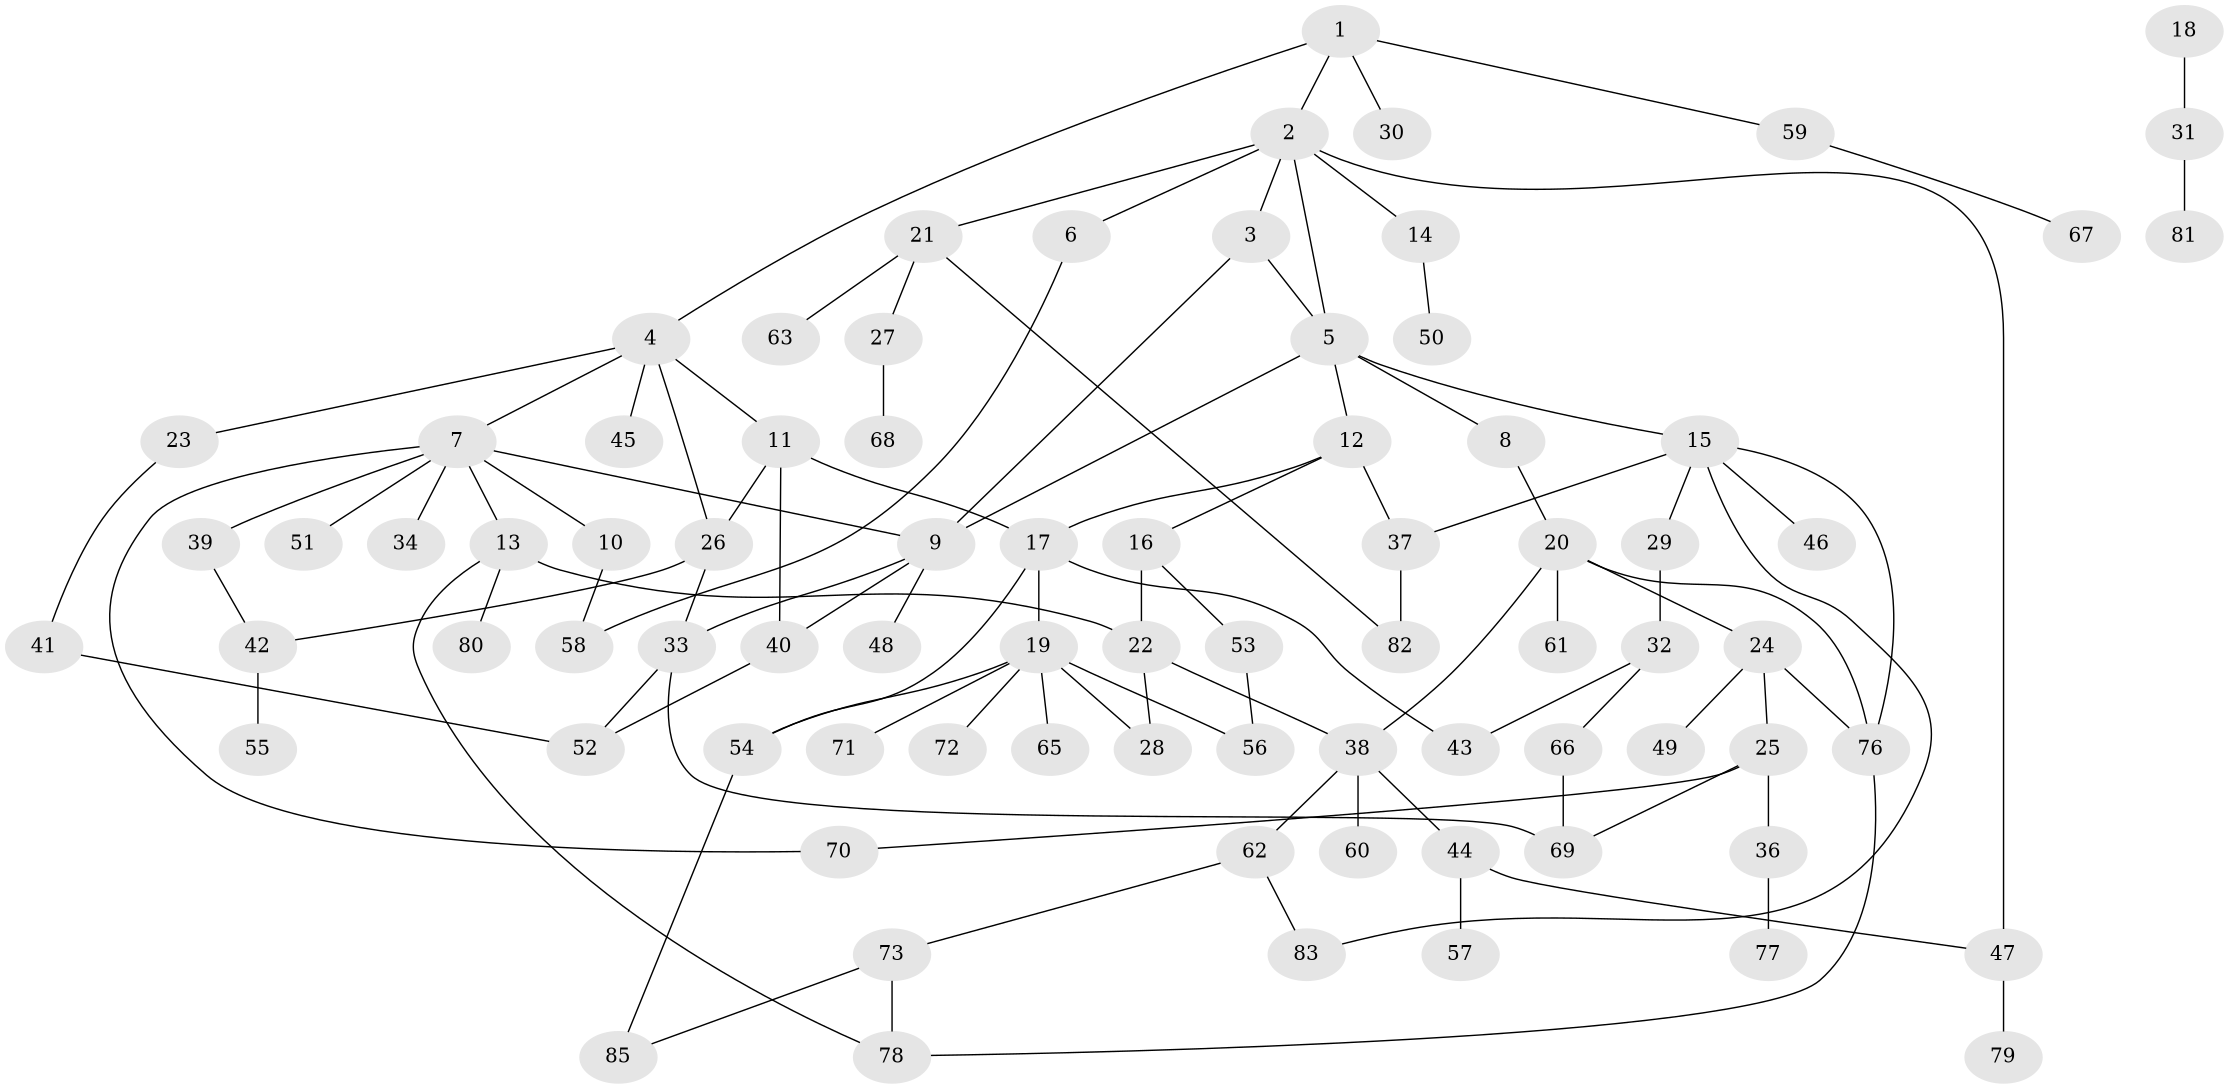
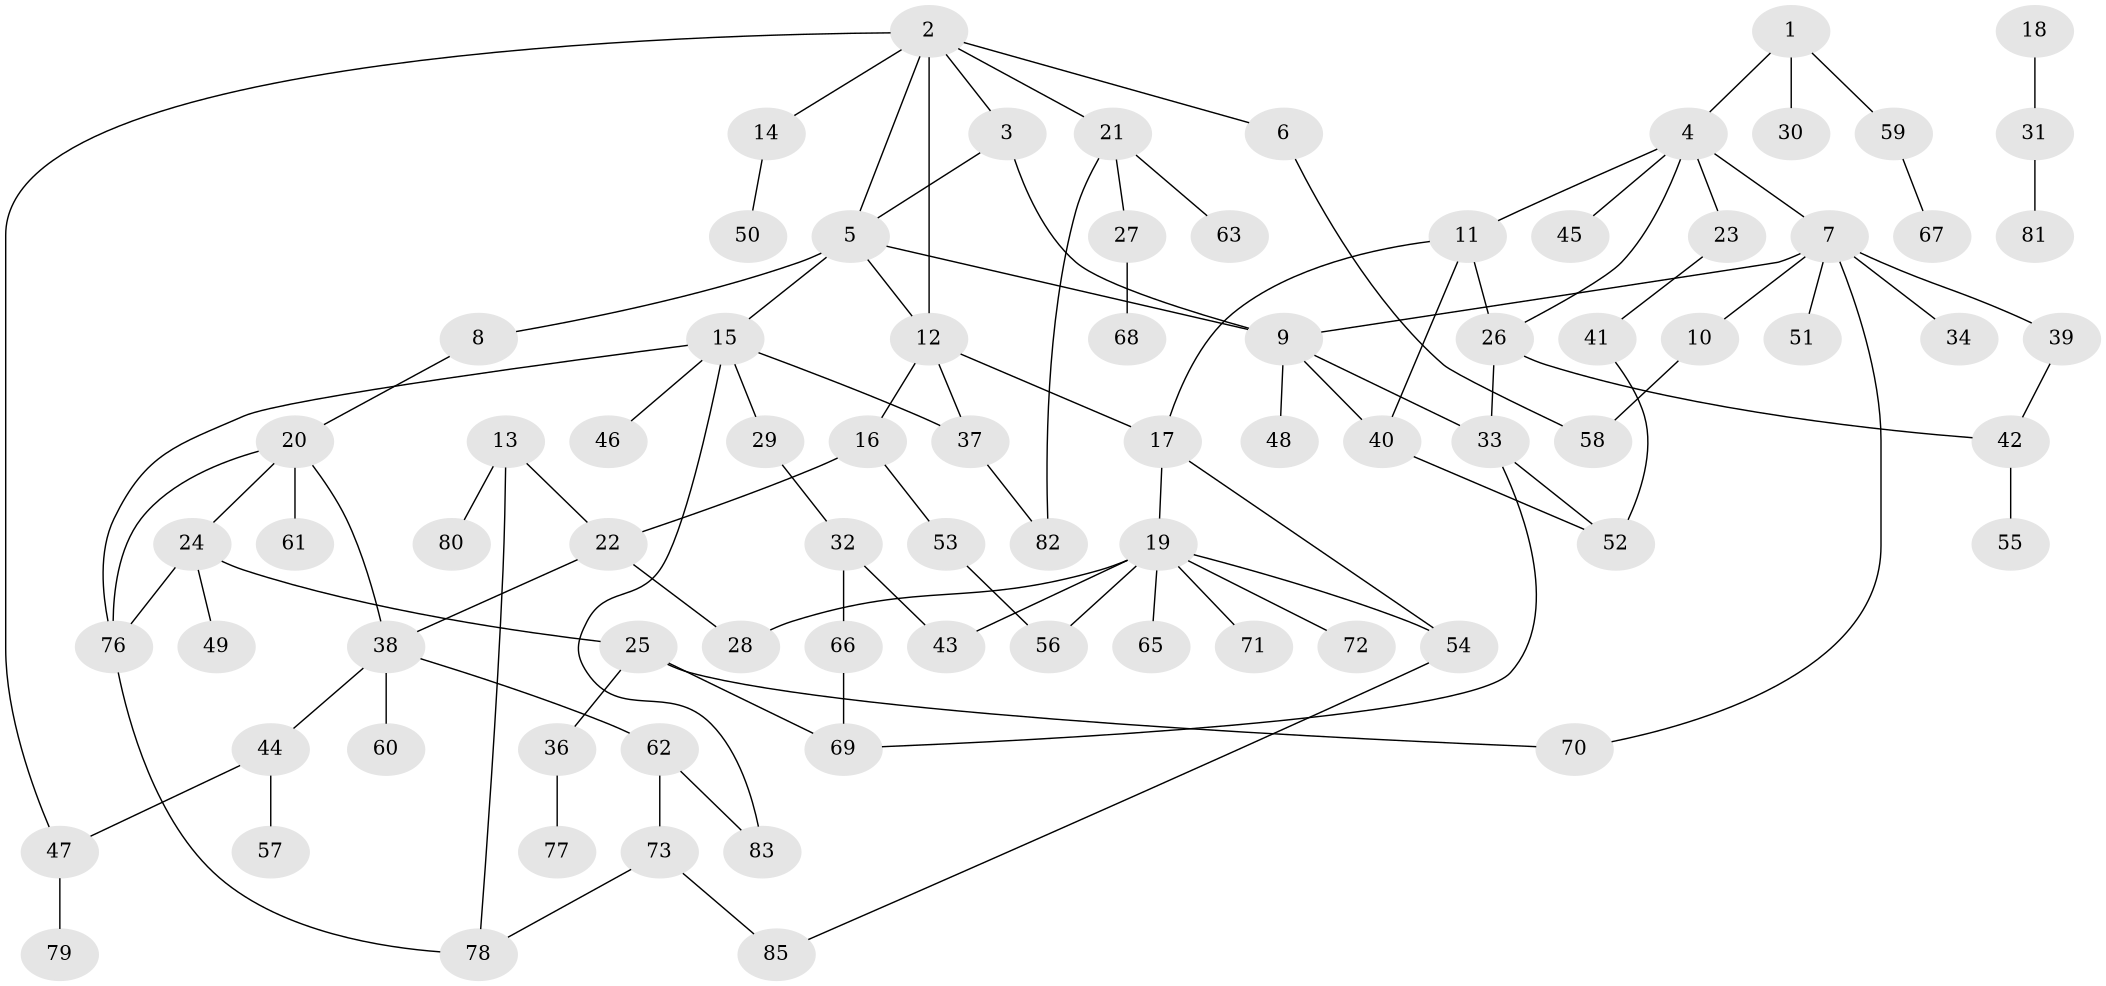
(1315, 83) -> (929, 198)
(483, 493) -> none
(1269, 609) -> (1052, 596)
